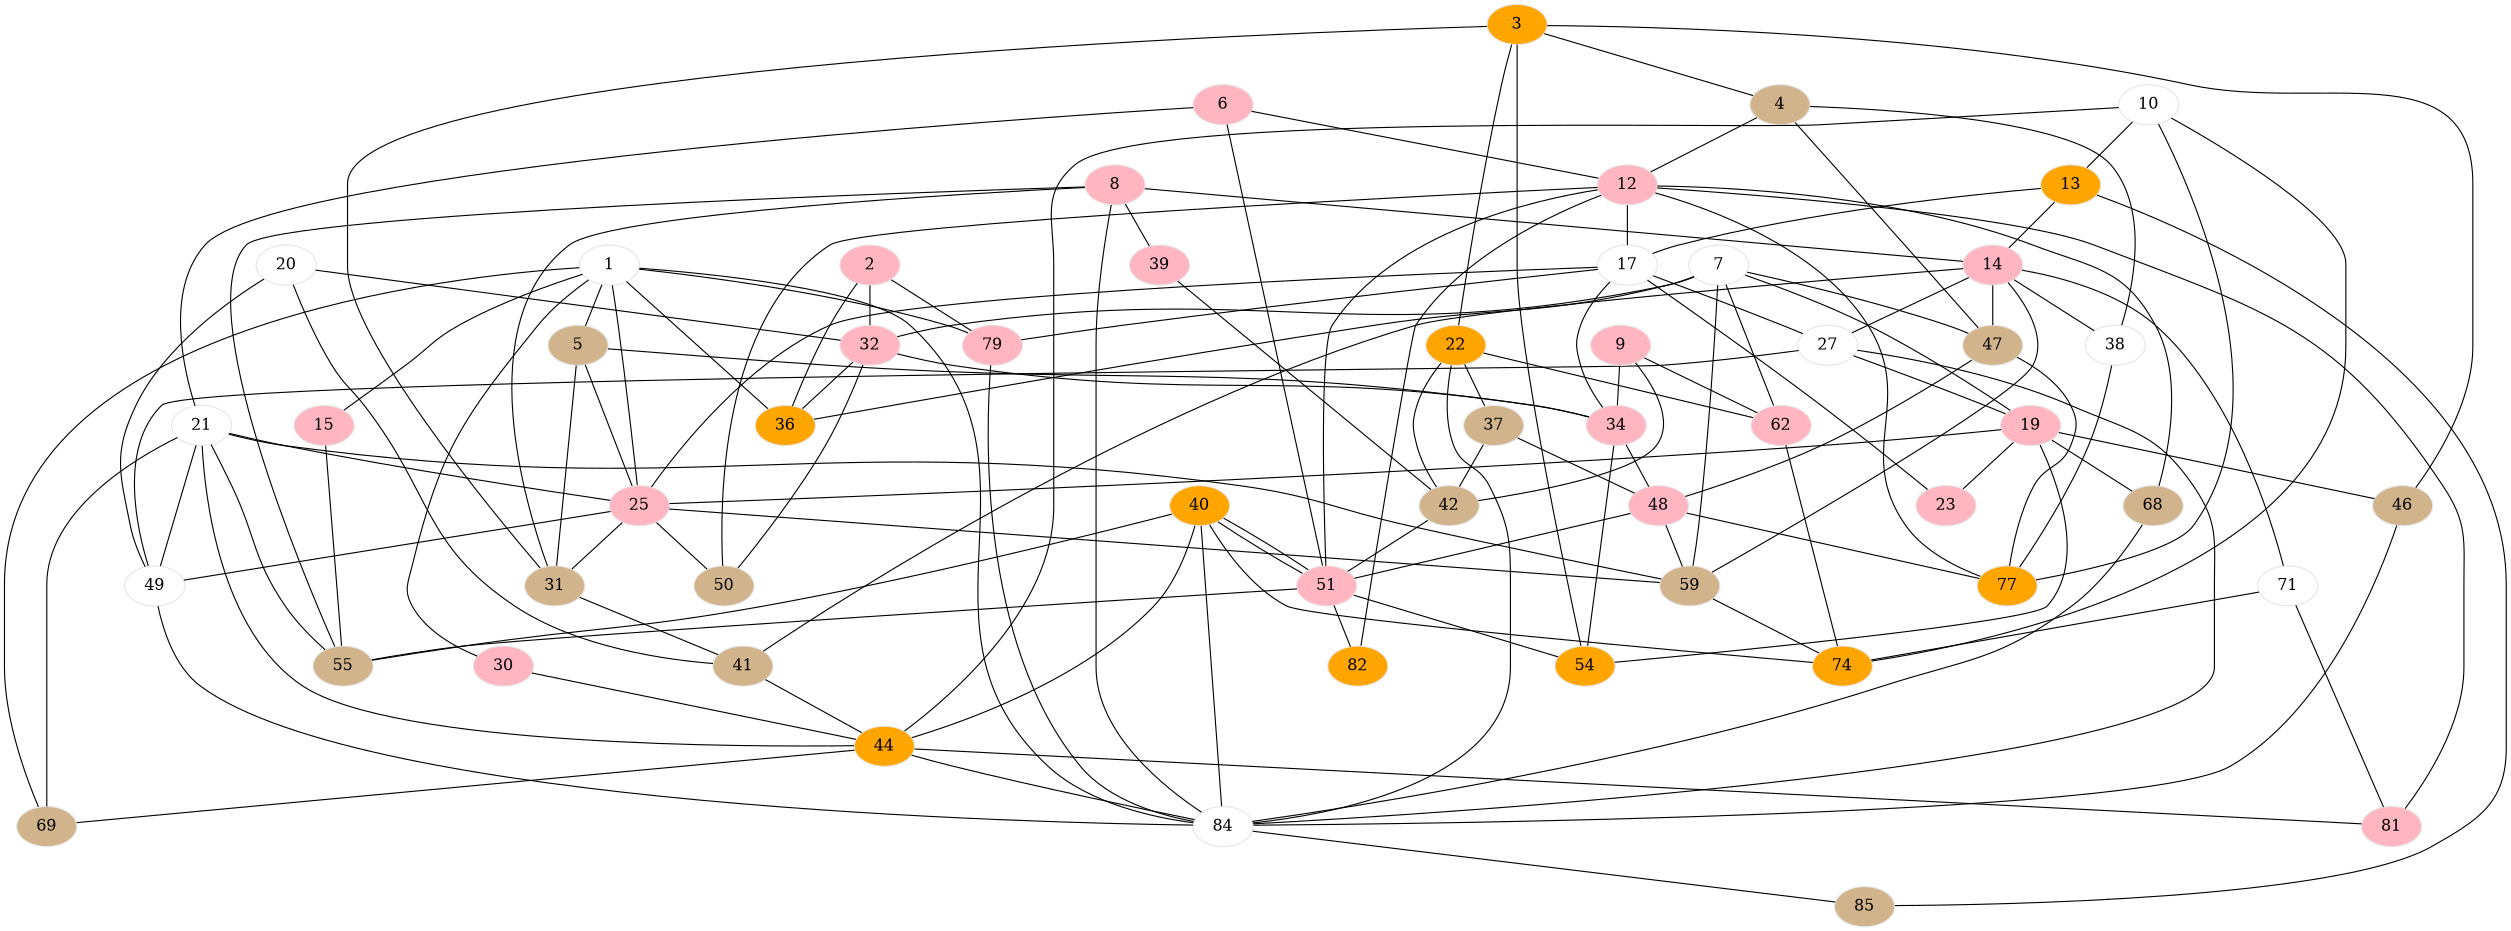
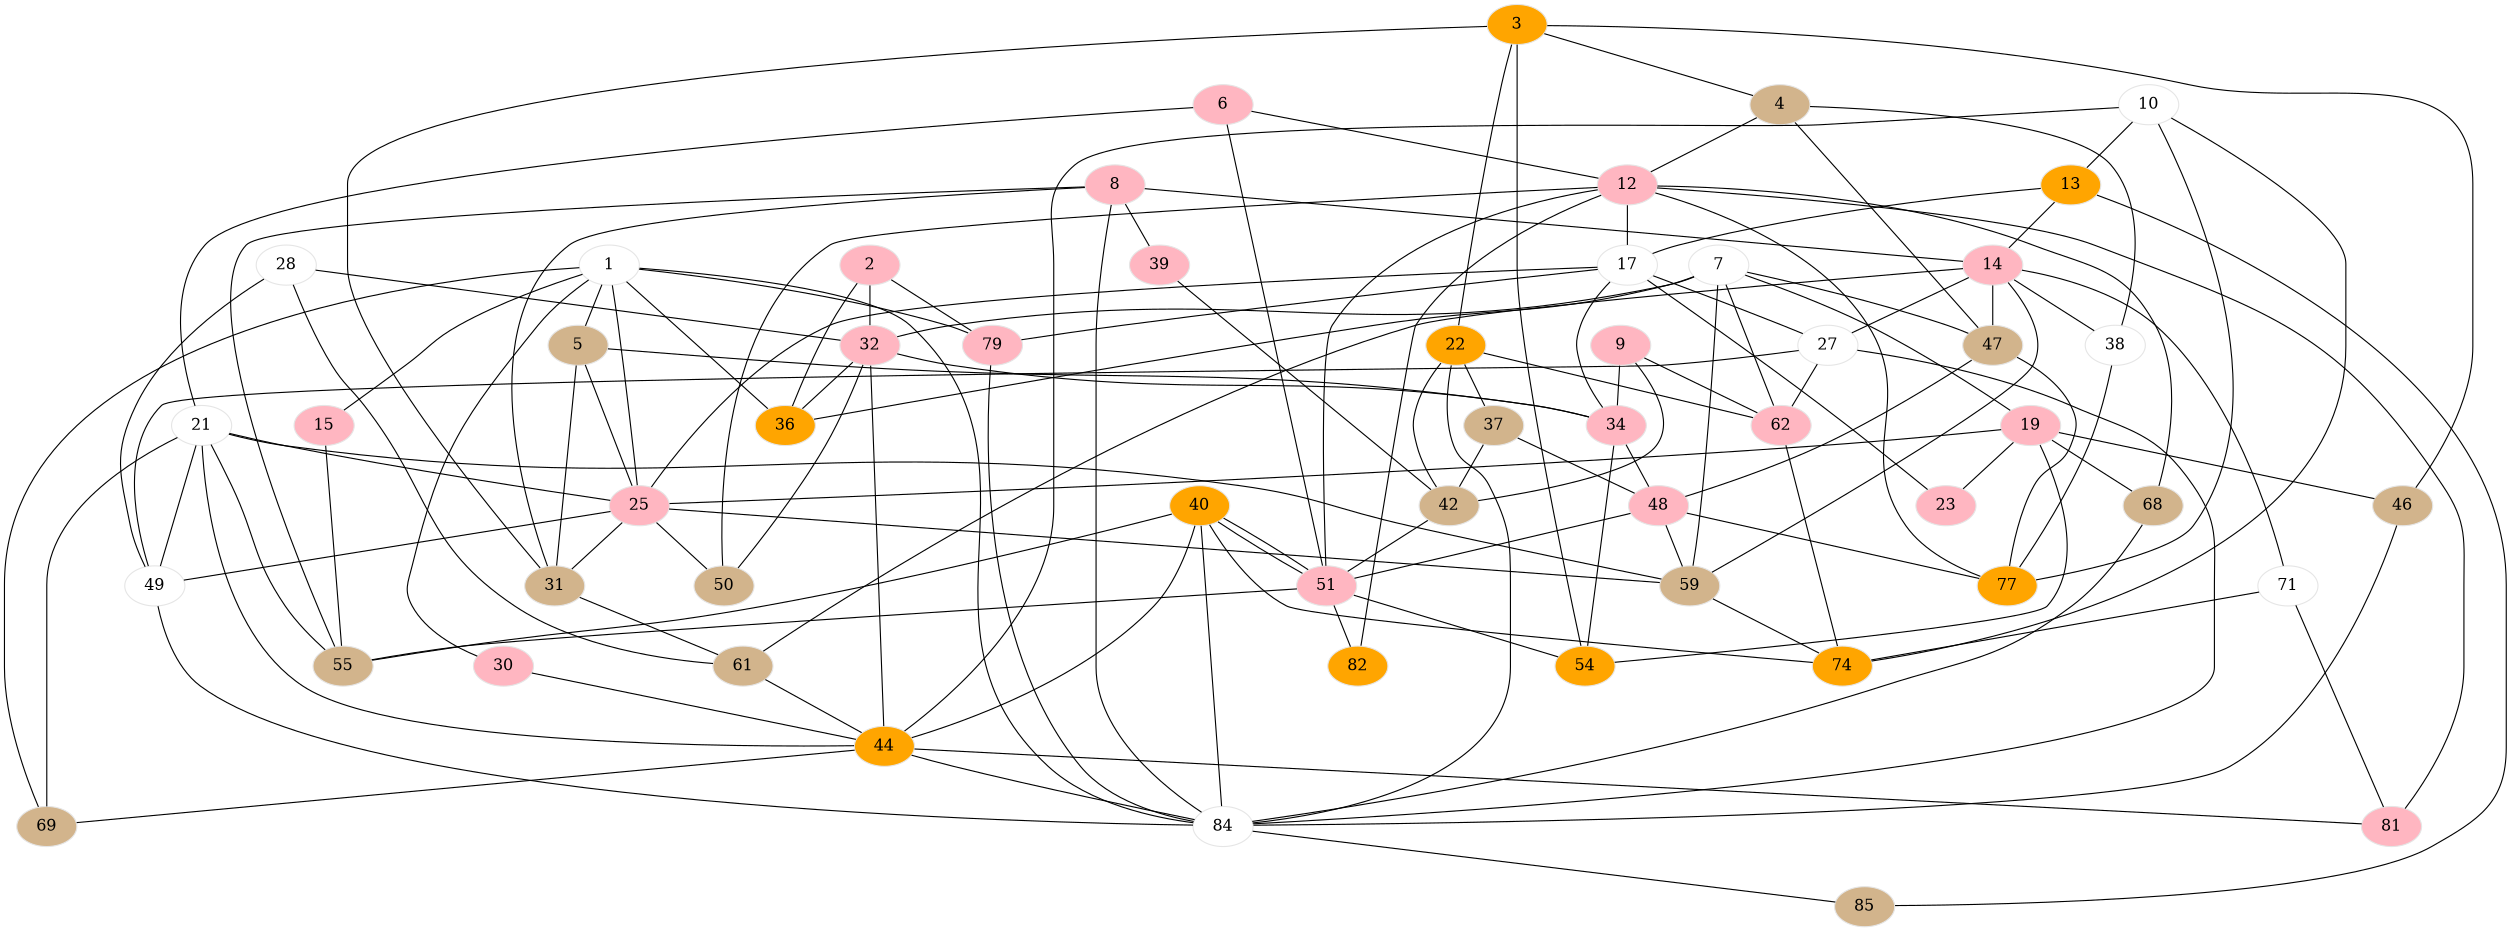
(286, 265) -> (286, 265)
(1922, 381) -> (1805, 384)
none -> (877, 546)
(743, 666) -> (743, 666)
